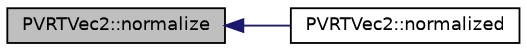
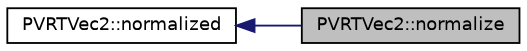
(267, 26) -> (278, 26)
